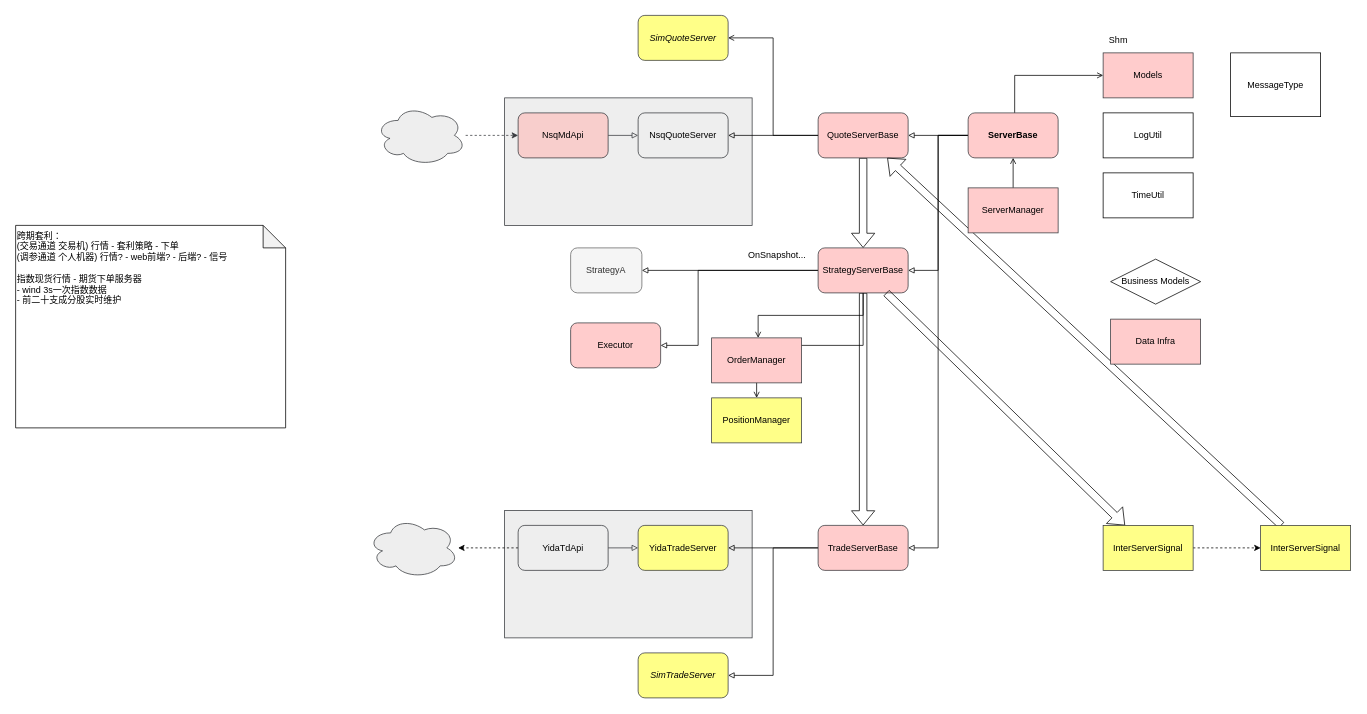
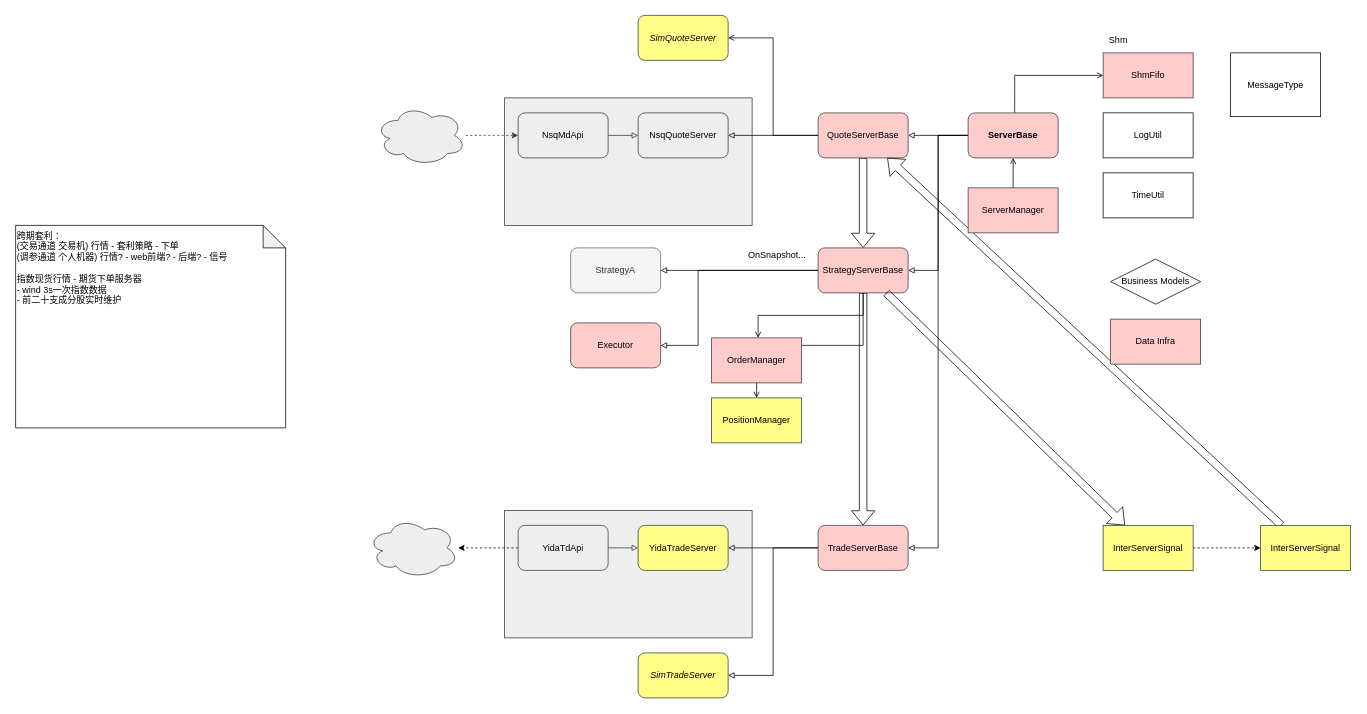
(1148, 75) -> (1148, 75)
(563, 135) -> (563, 135)
(606, 270) -> (615, 270)
